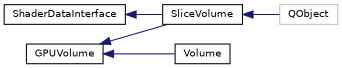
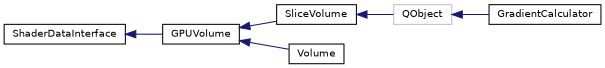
(149, 15) -> (149, 34)
none -> (545, 15)
